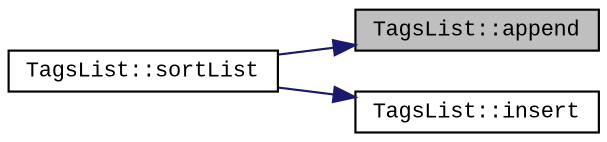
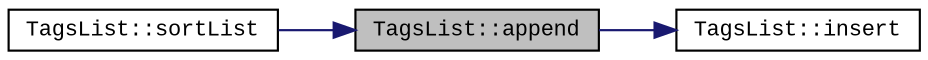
(306, 91) -> (627, 30)
